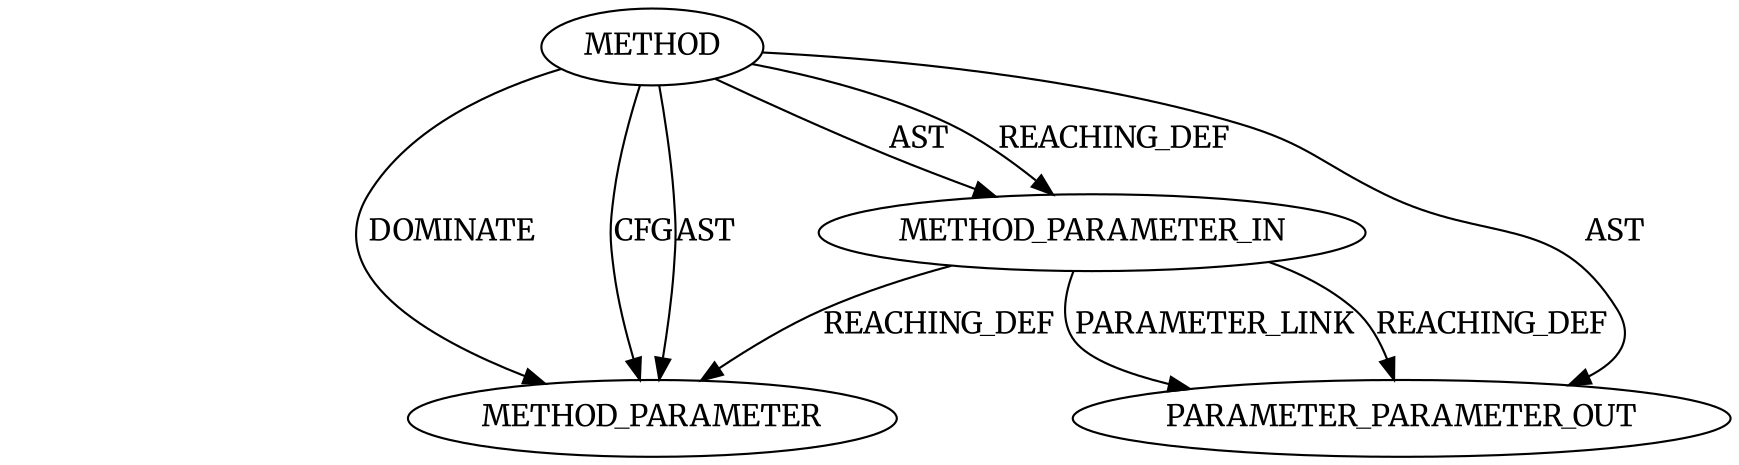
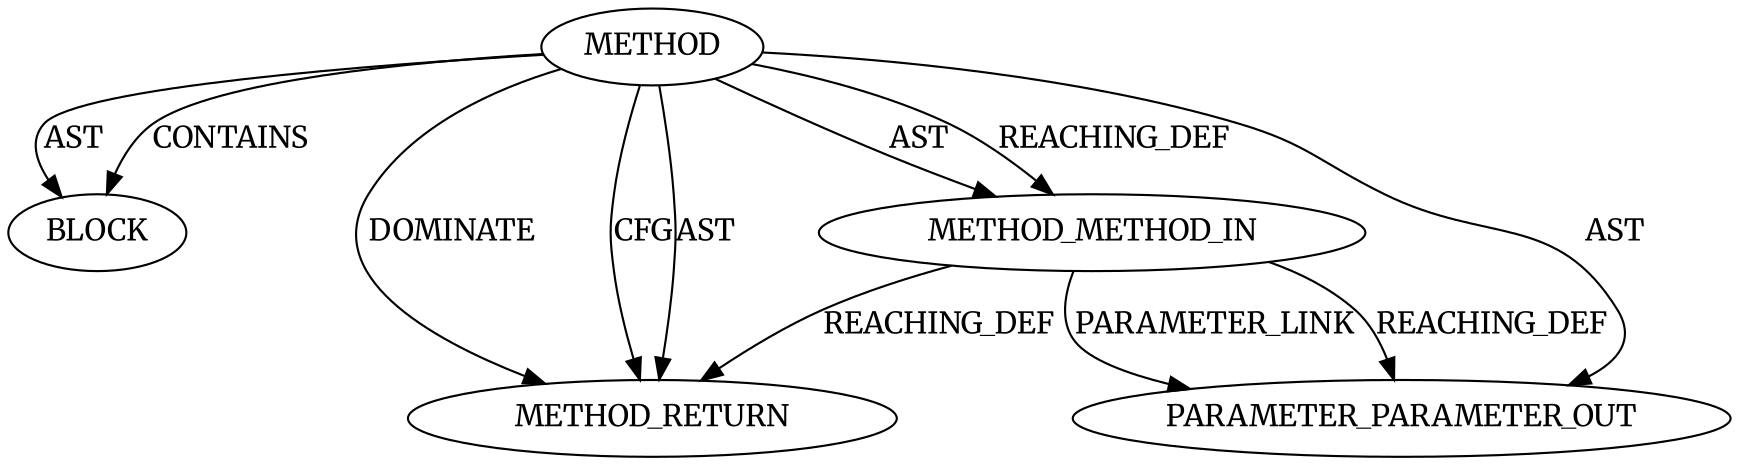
none -> (97, 233)
(1092, 233) -> (1092, 233)
(652, 418) -> (652, 418)
